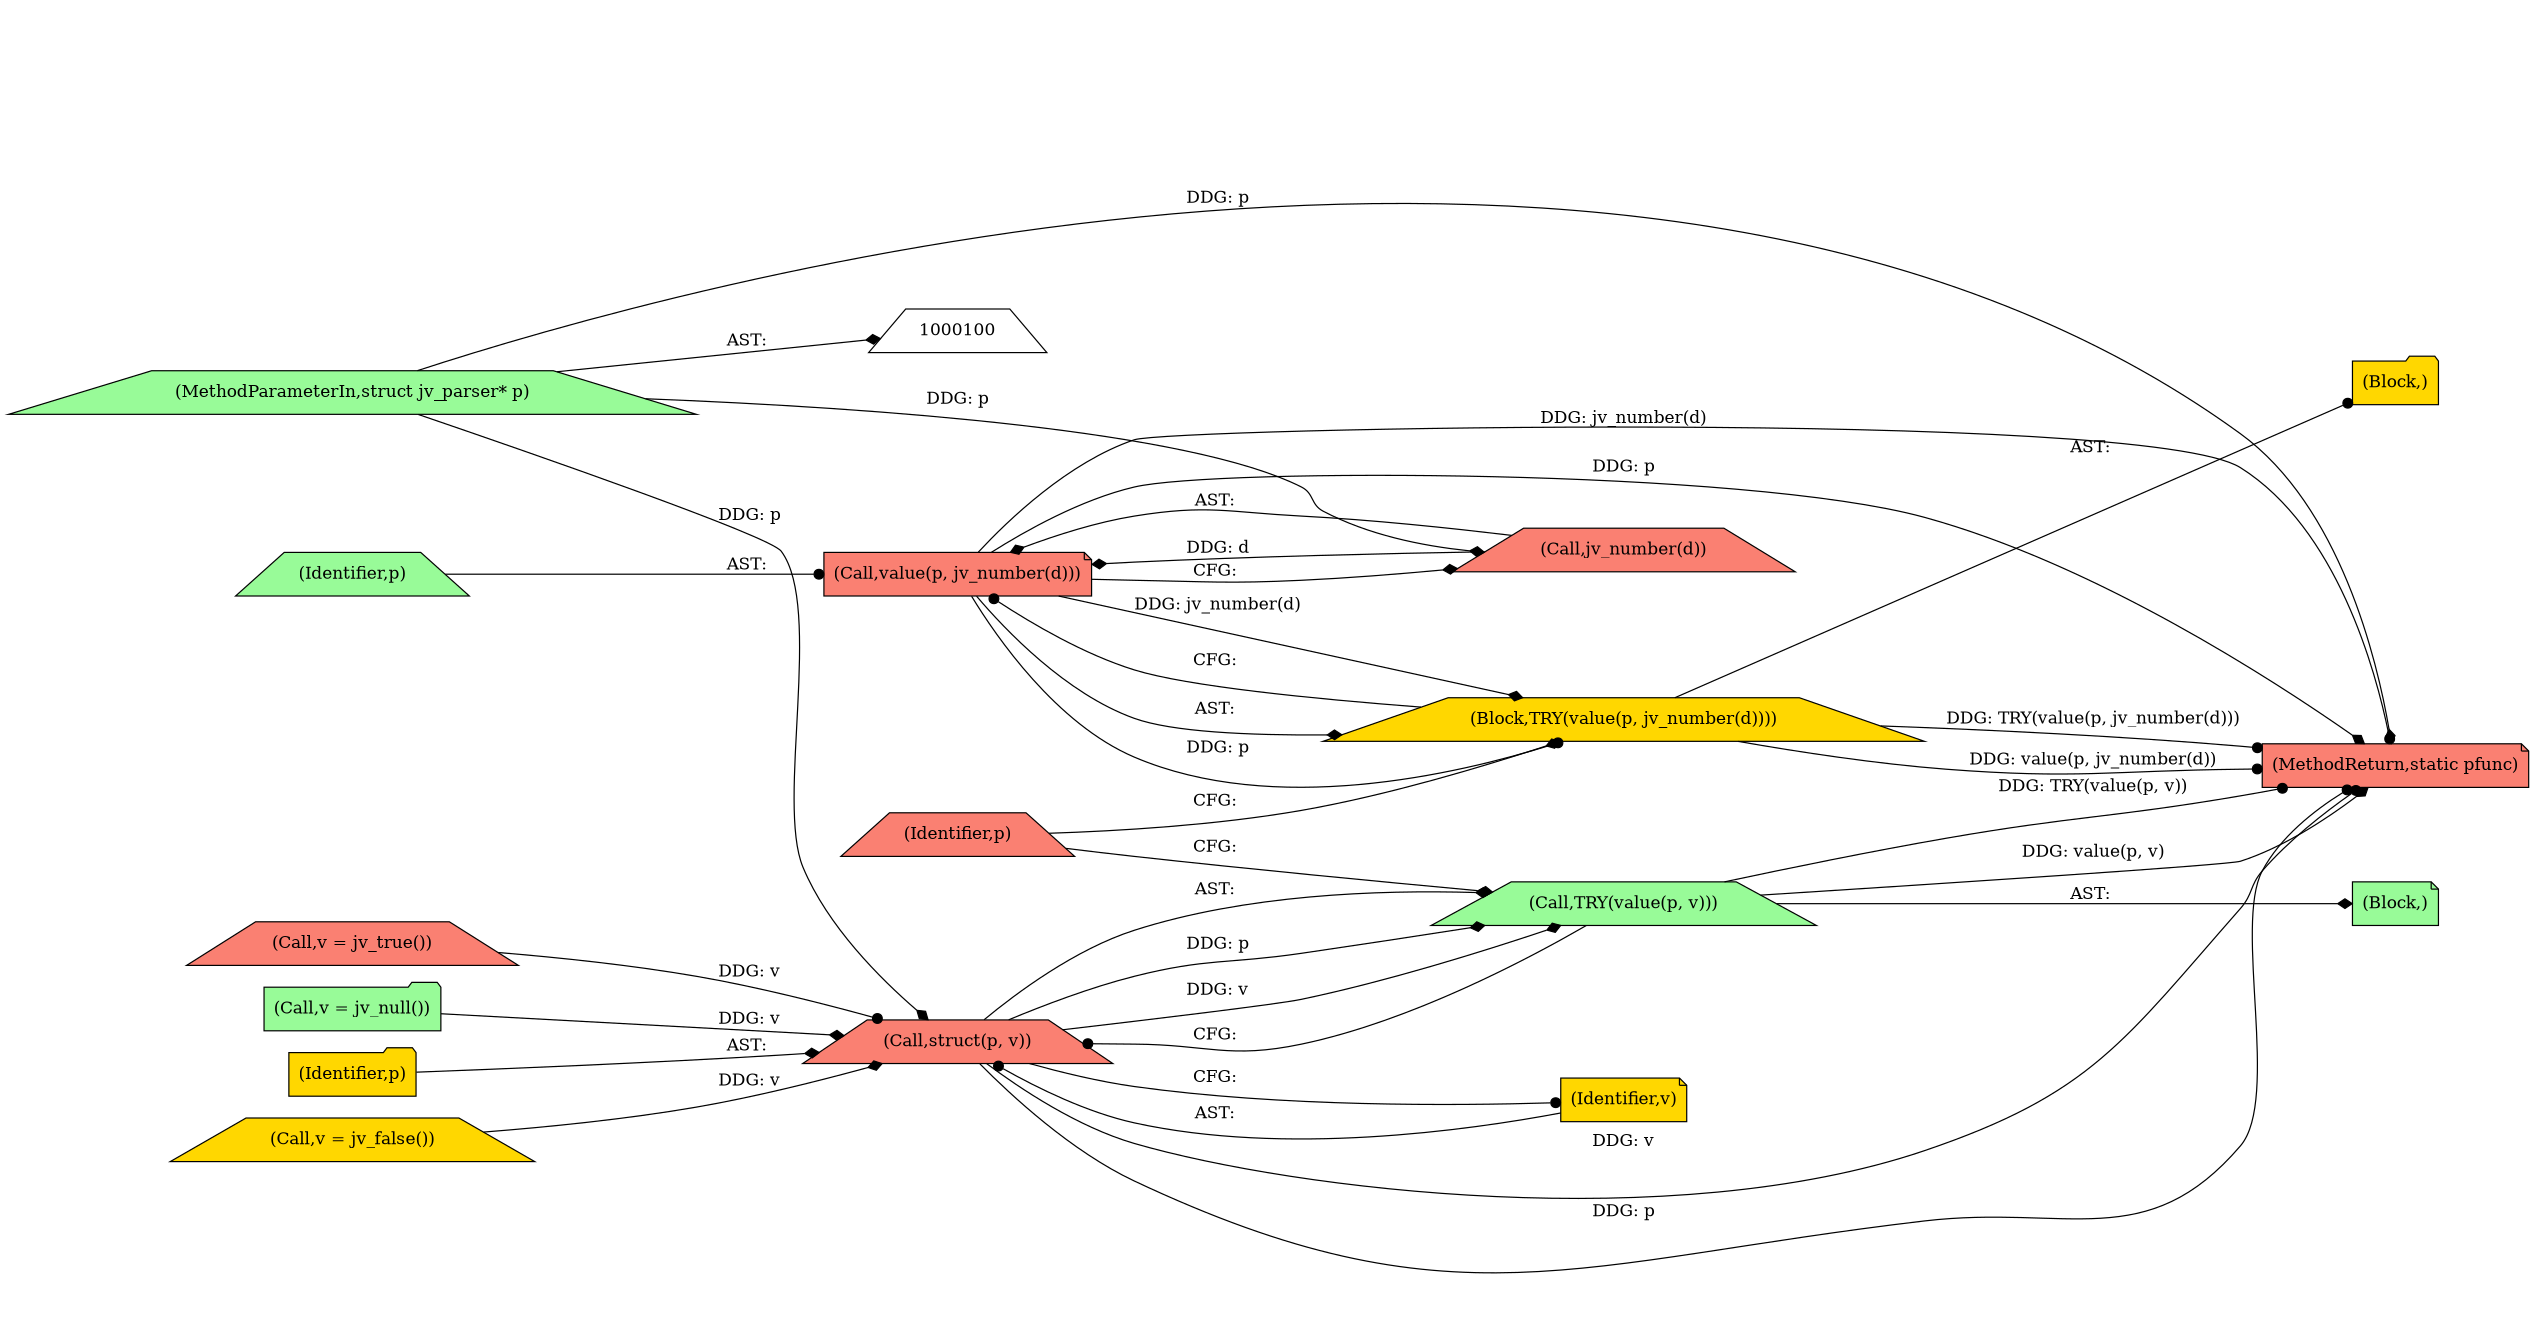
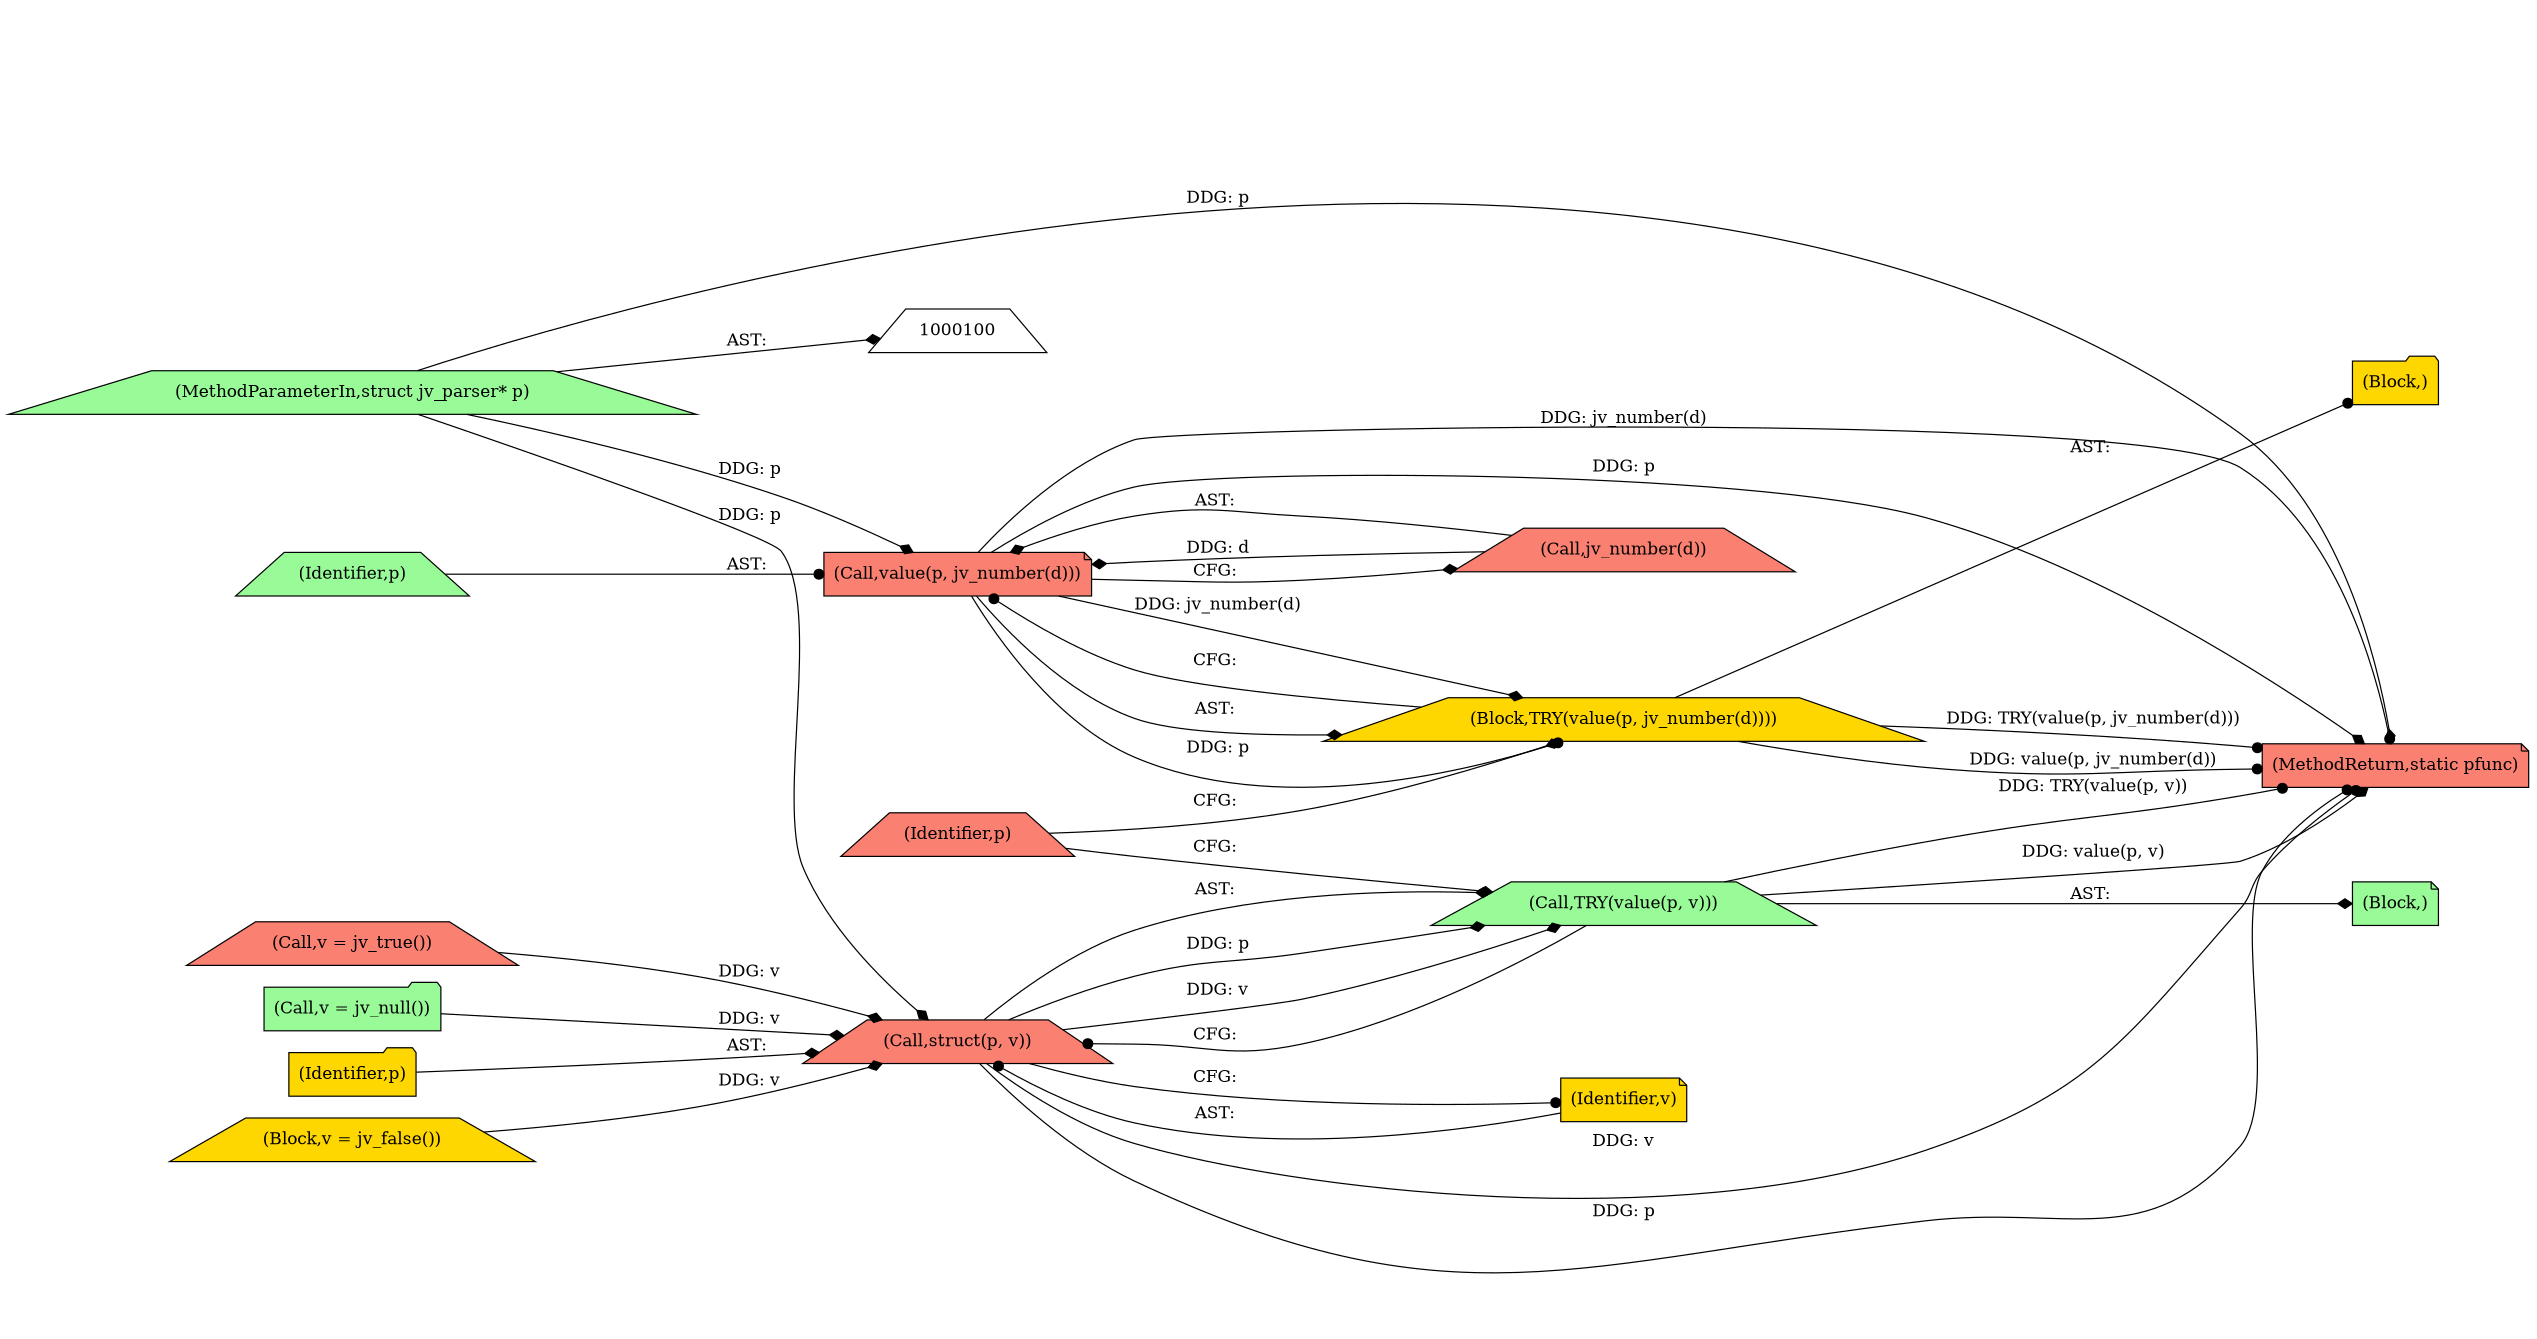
(1069, 432) -> (687, 468)
(687, 975) -> (687, 975)
(352, 1140) -> (352, 1140)
